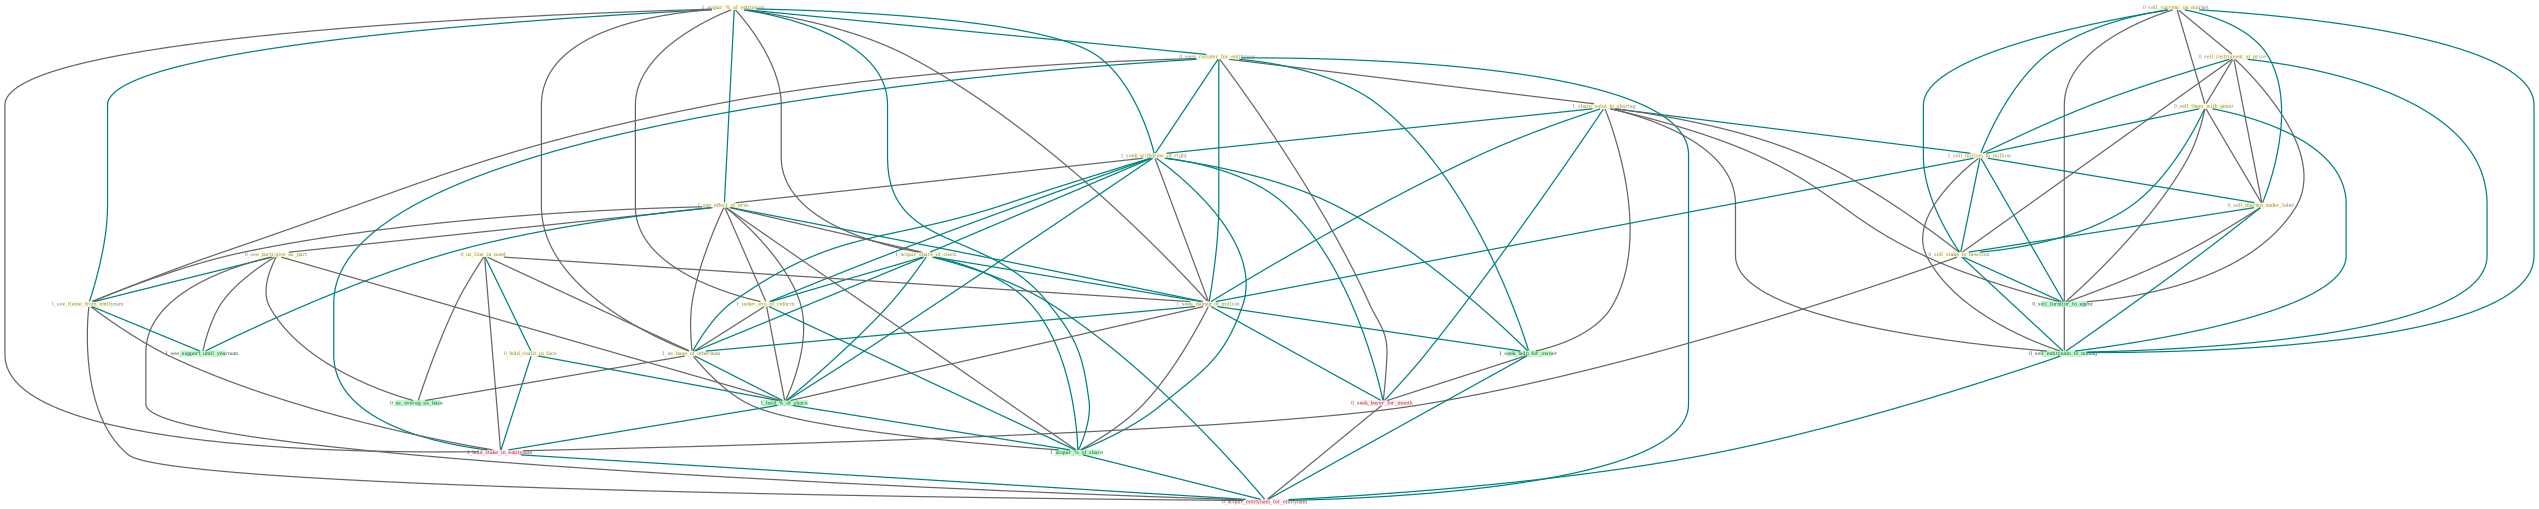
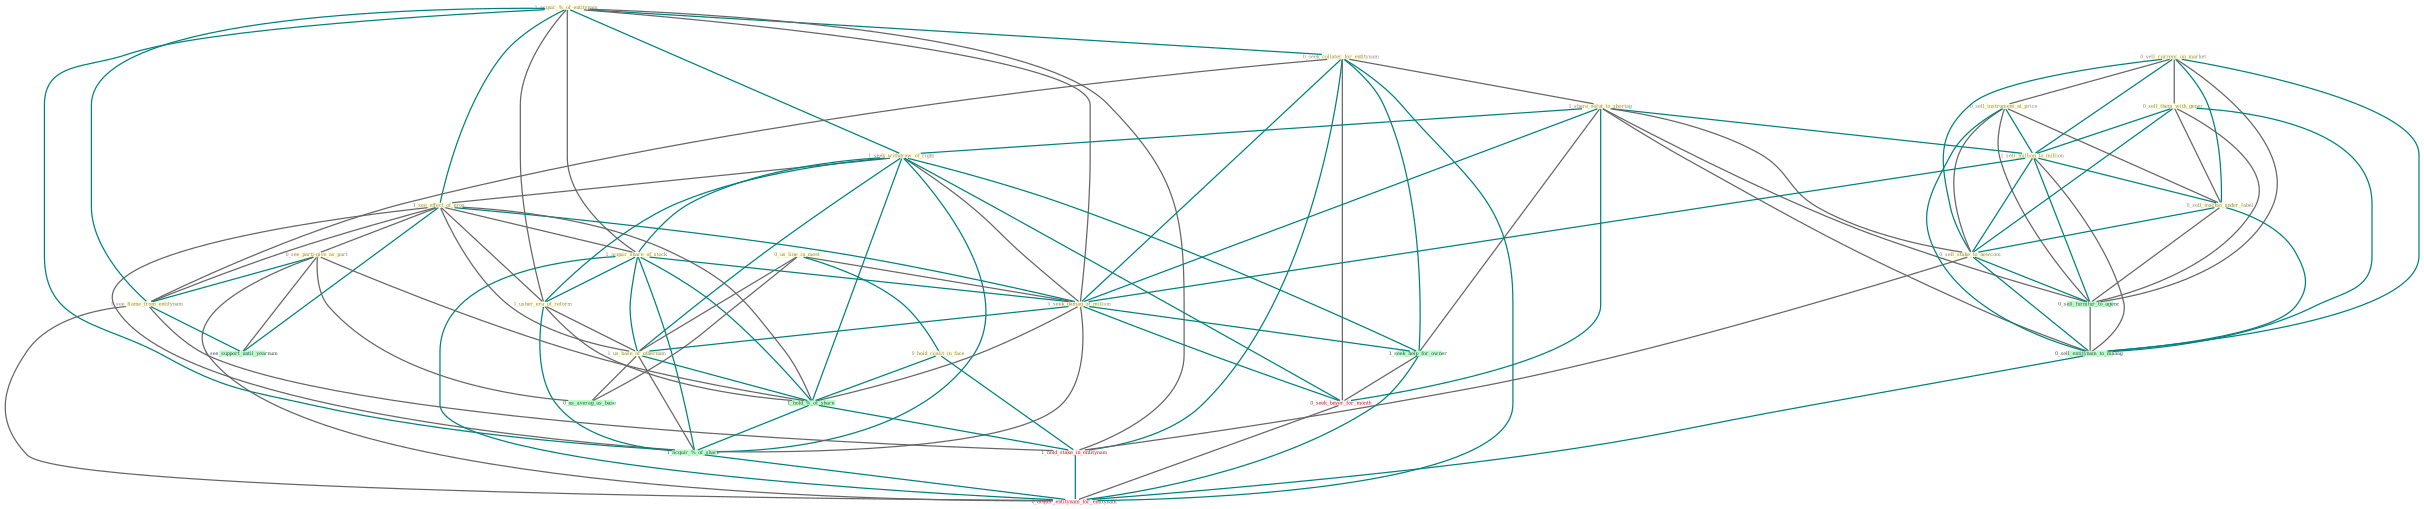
(2219, 82) -> none
(1187, 106) -> none
(541, 171) -> none
(493, 353) -> none
